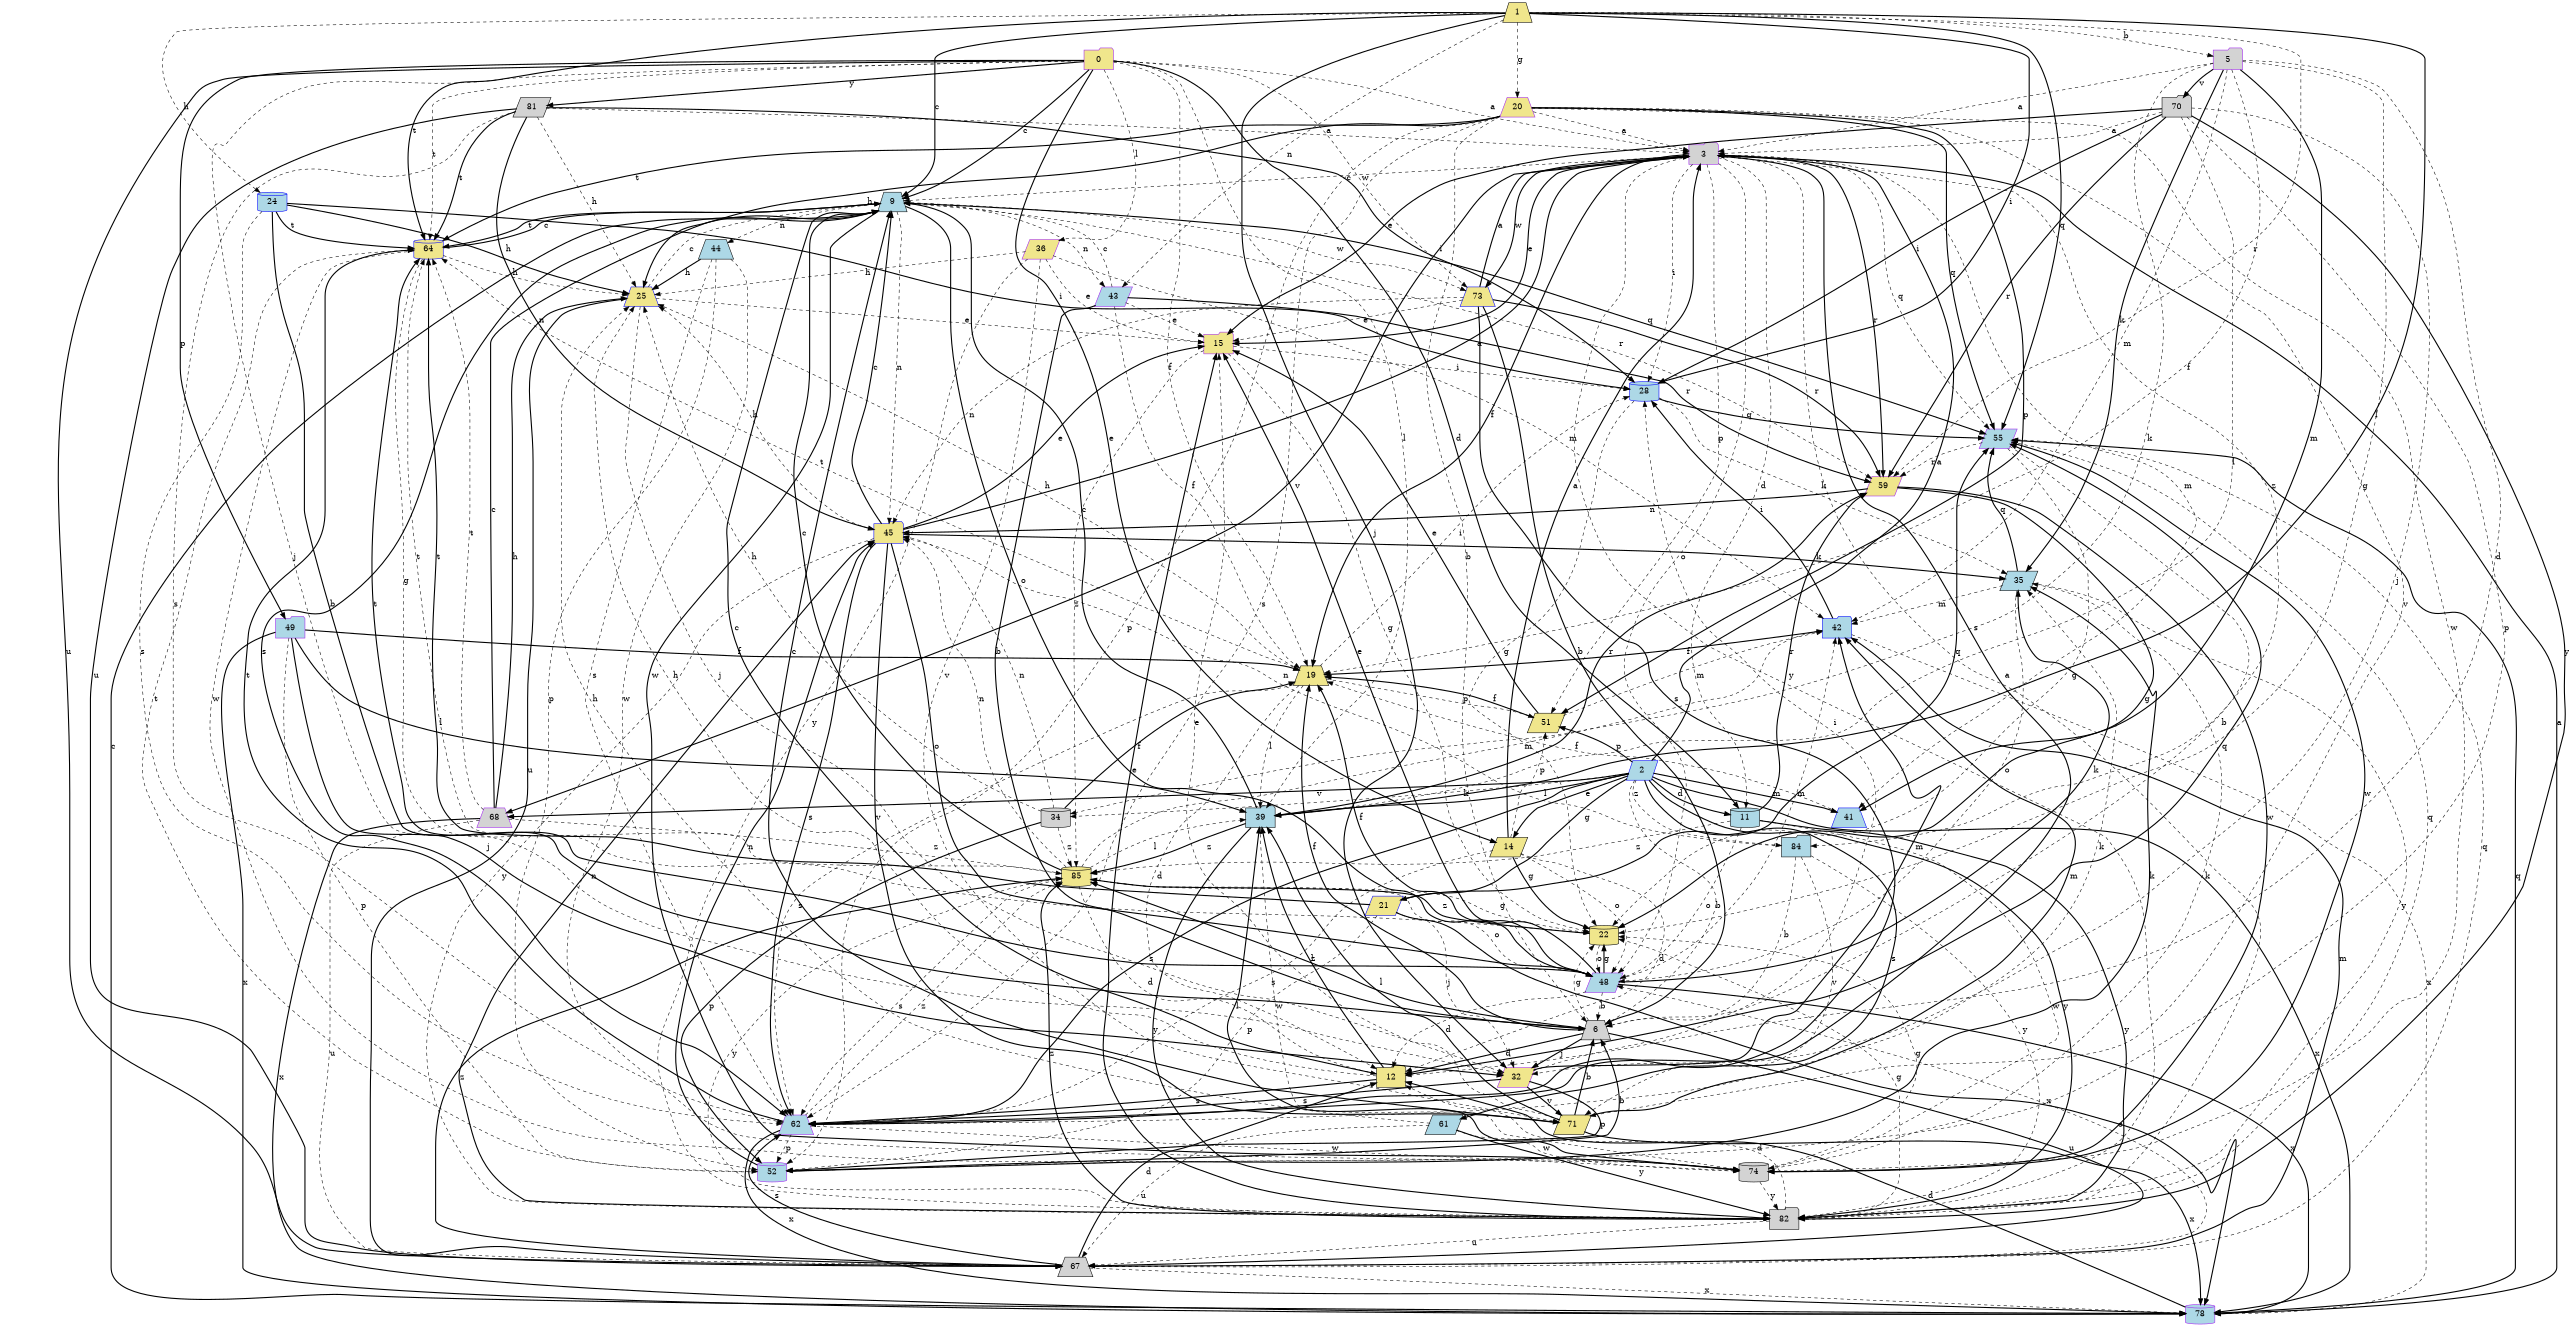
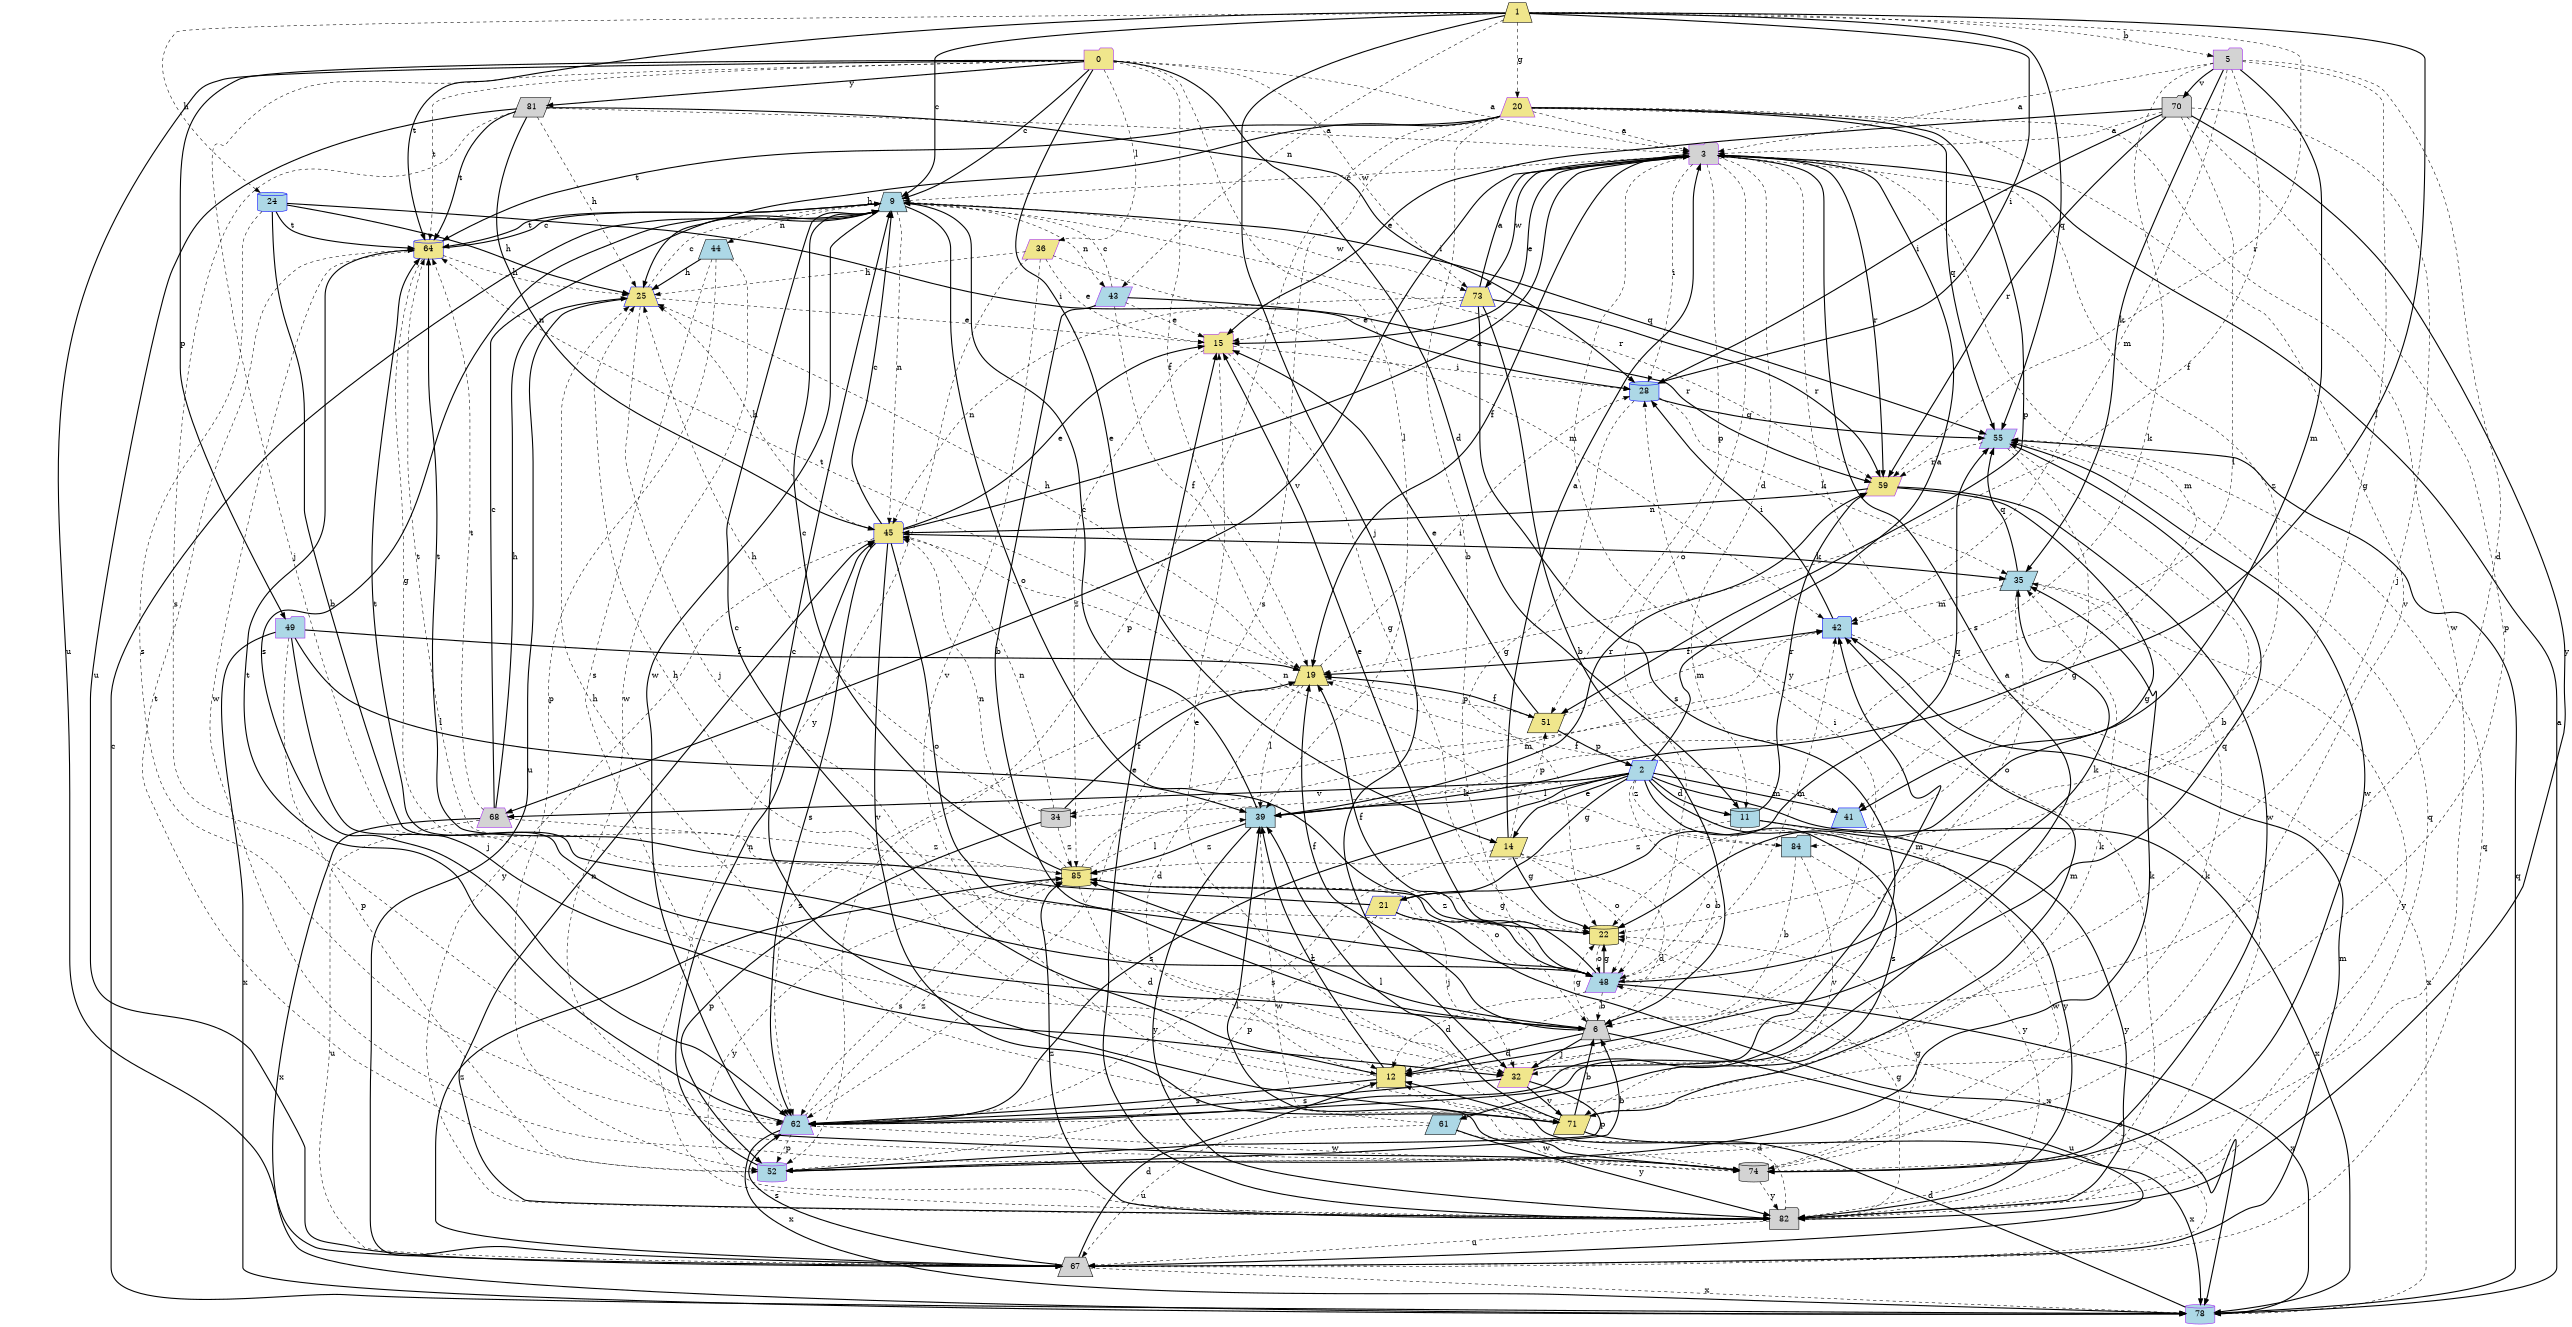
(1884, 241) -> none
(1600, 742) -> (1591, 749)
